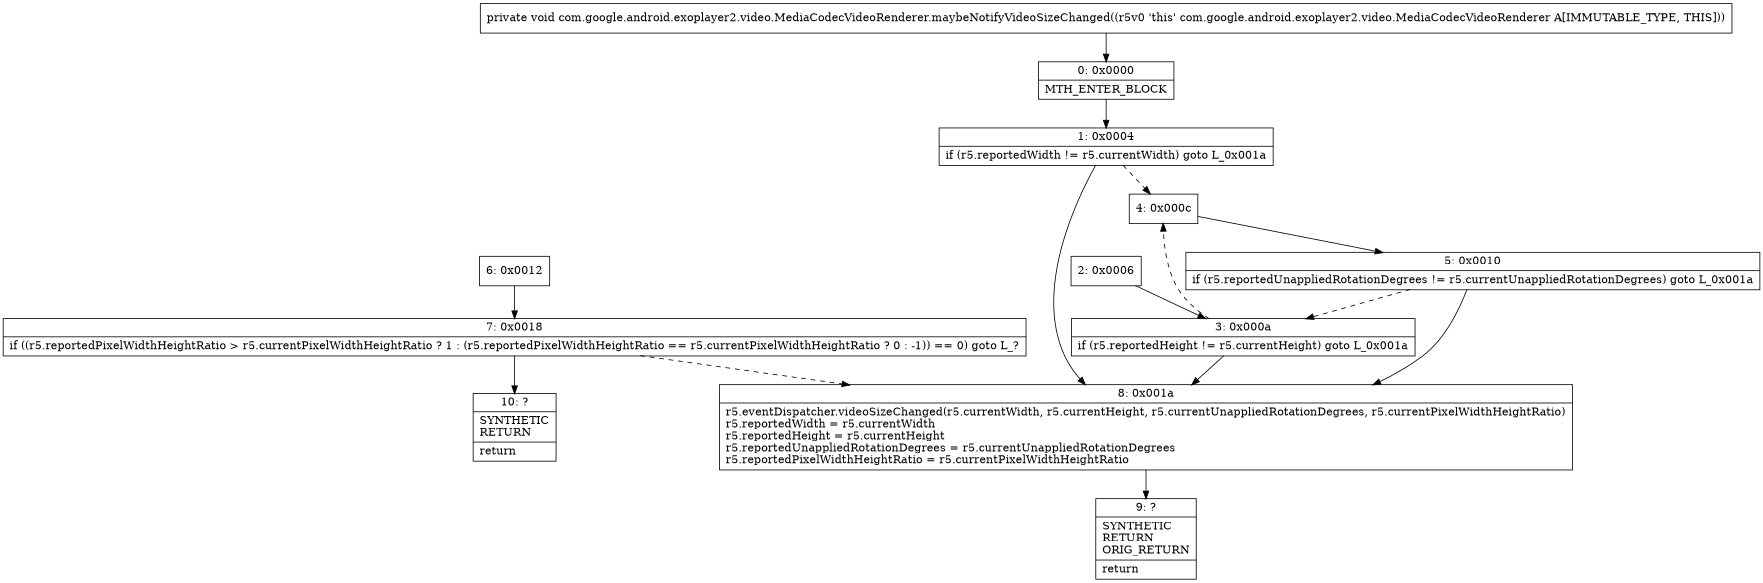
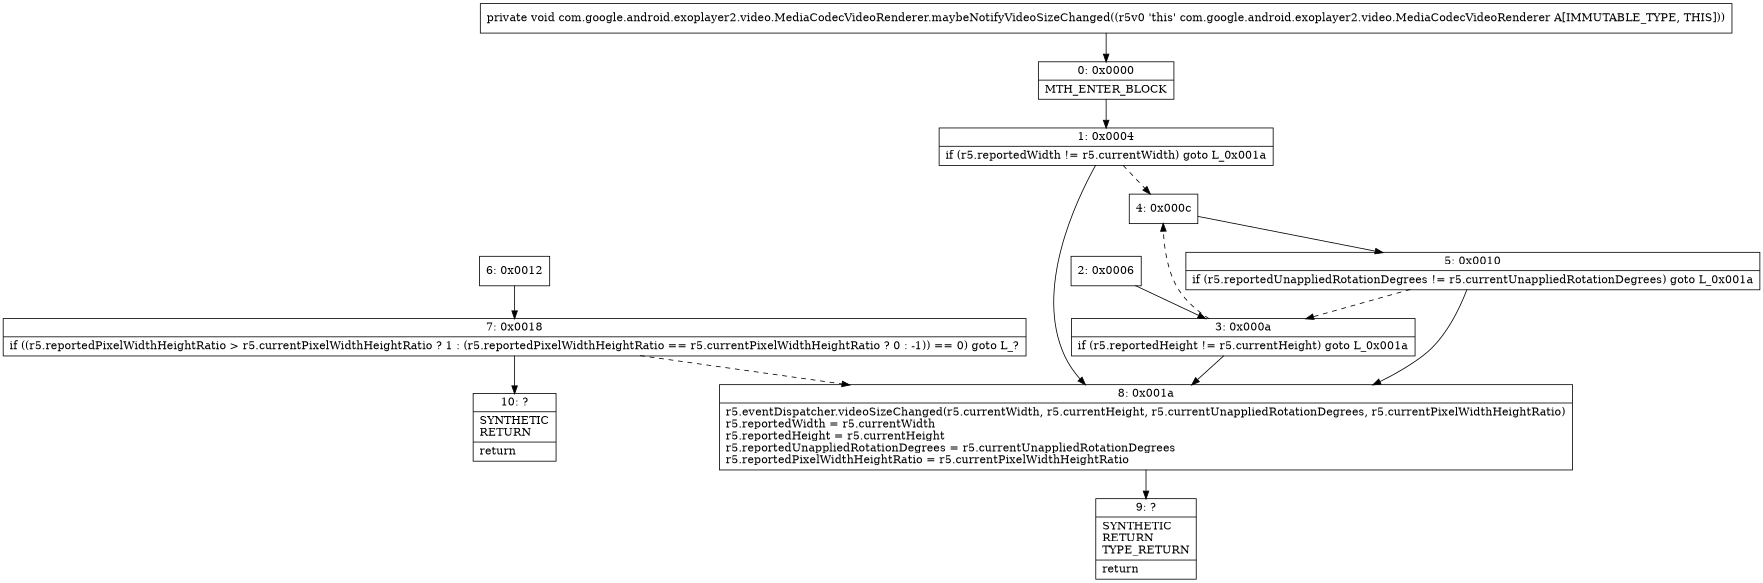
(1146, 550) -> (1146, 550)
